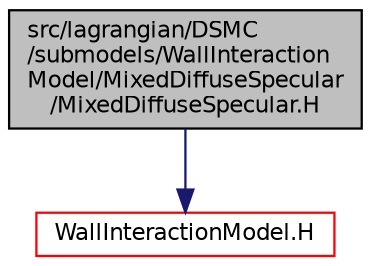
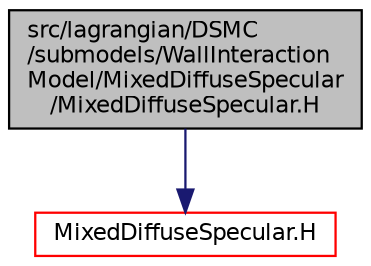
(185, 234) -> (185, 234)
